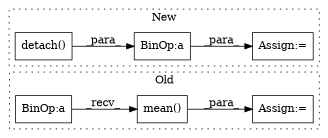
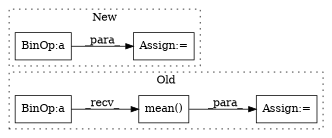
(44, 46) -> none
